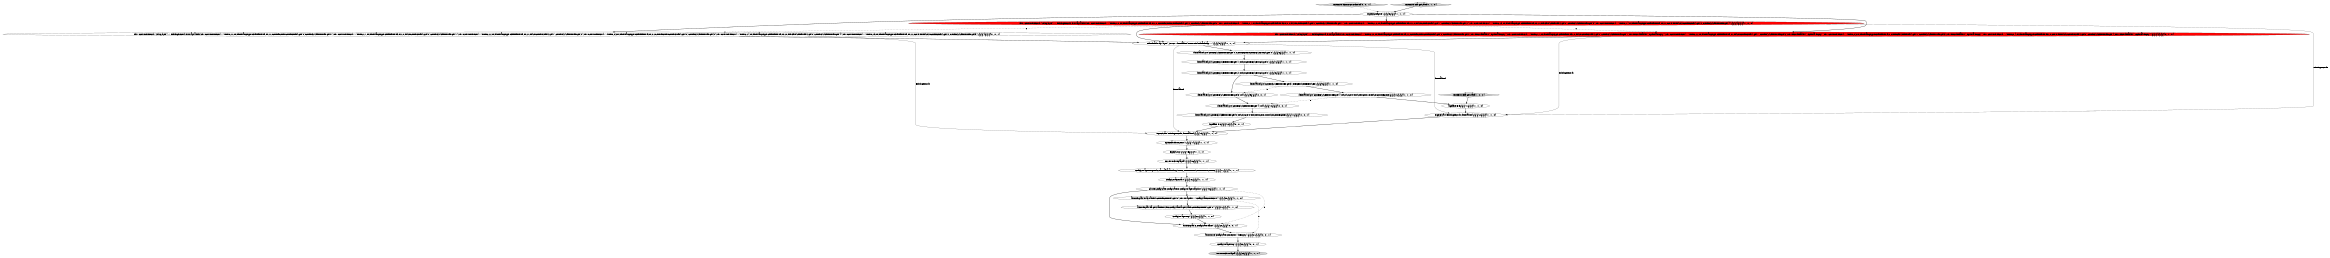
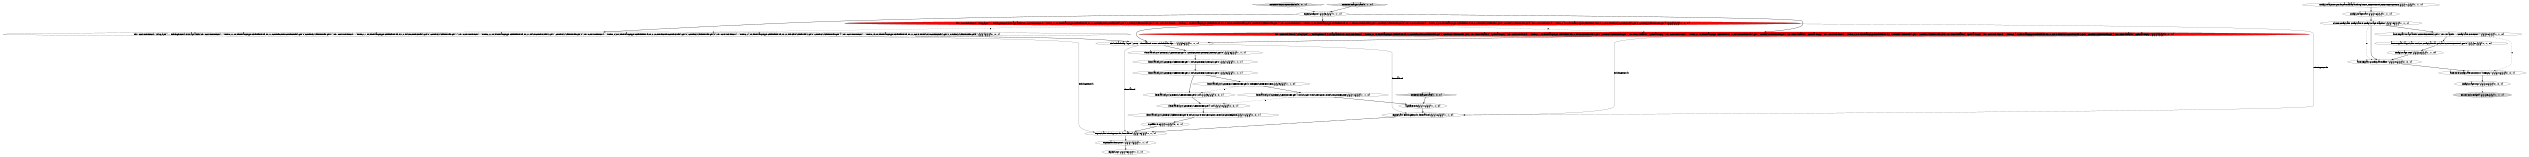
(1187, 161) -> none
(1238, 248) -> (2482, 89)
